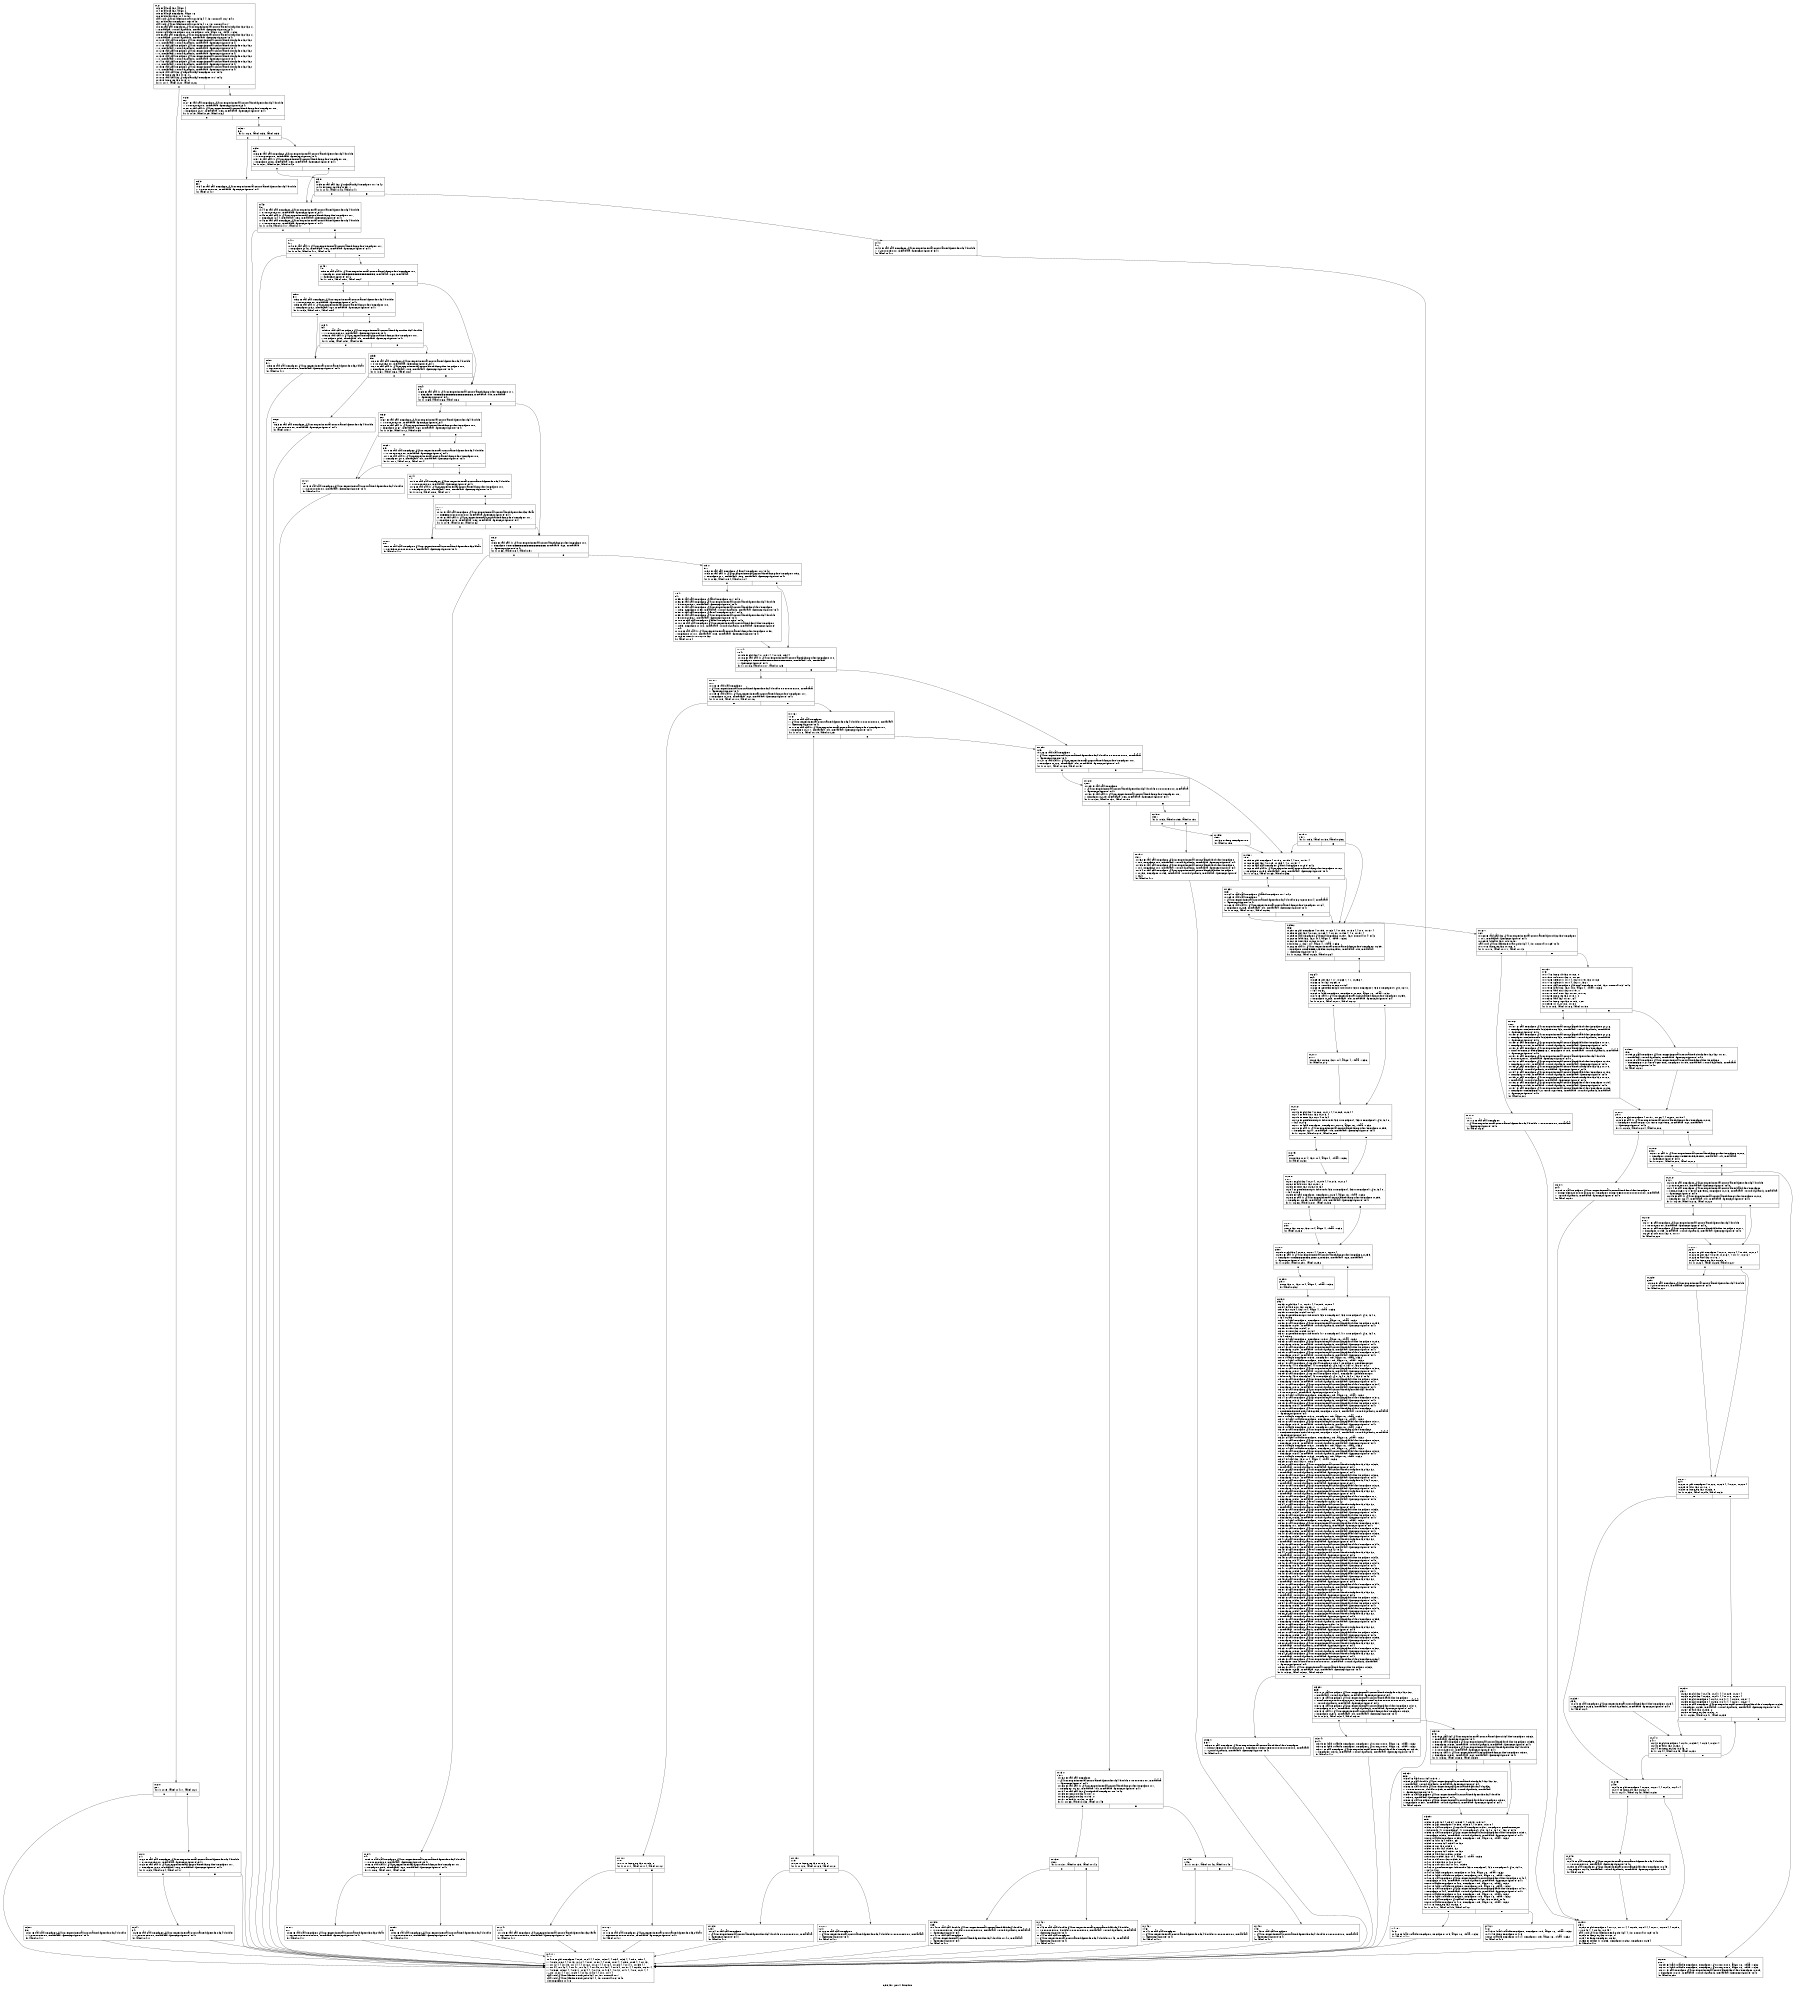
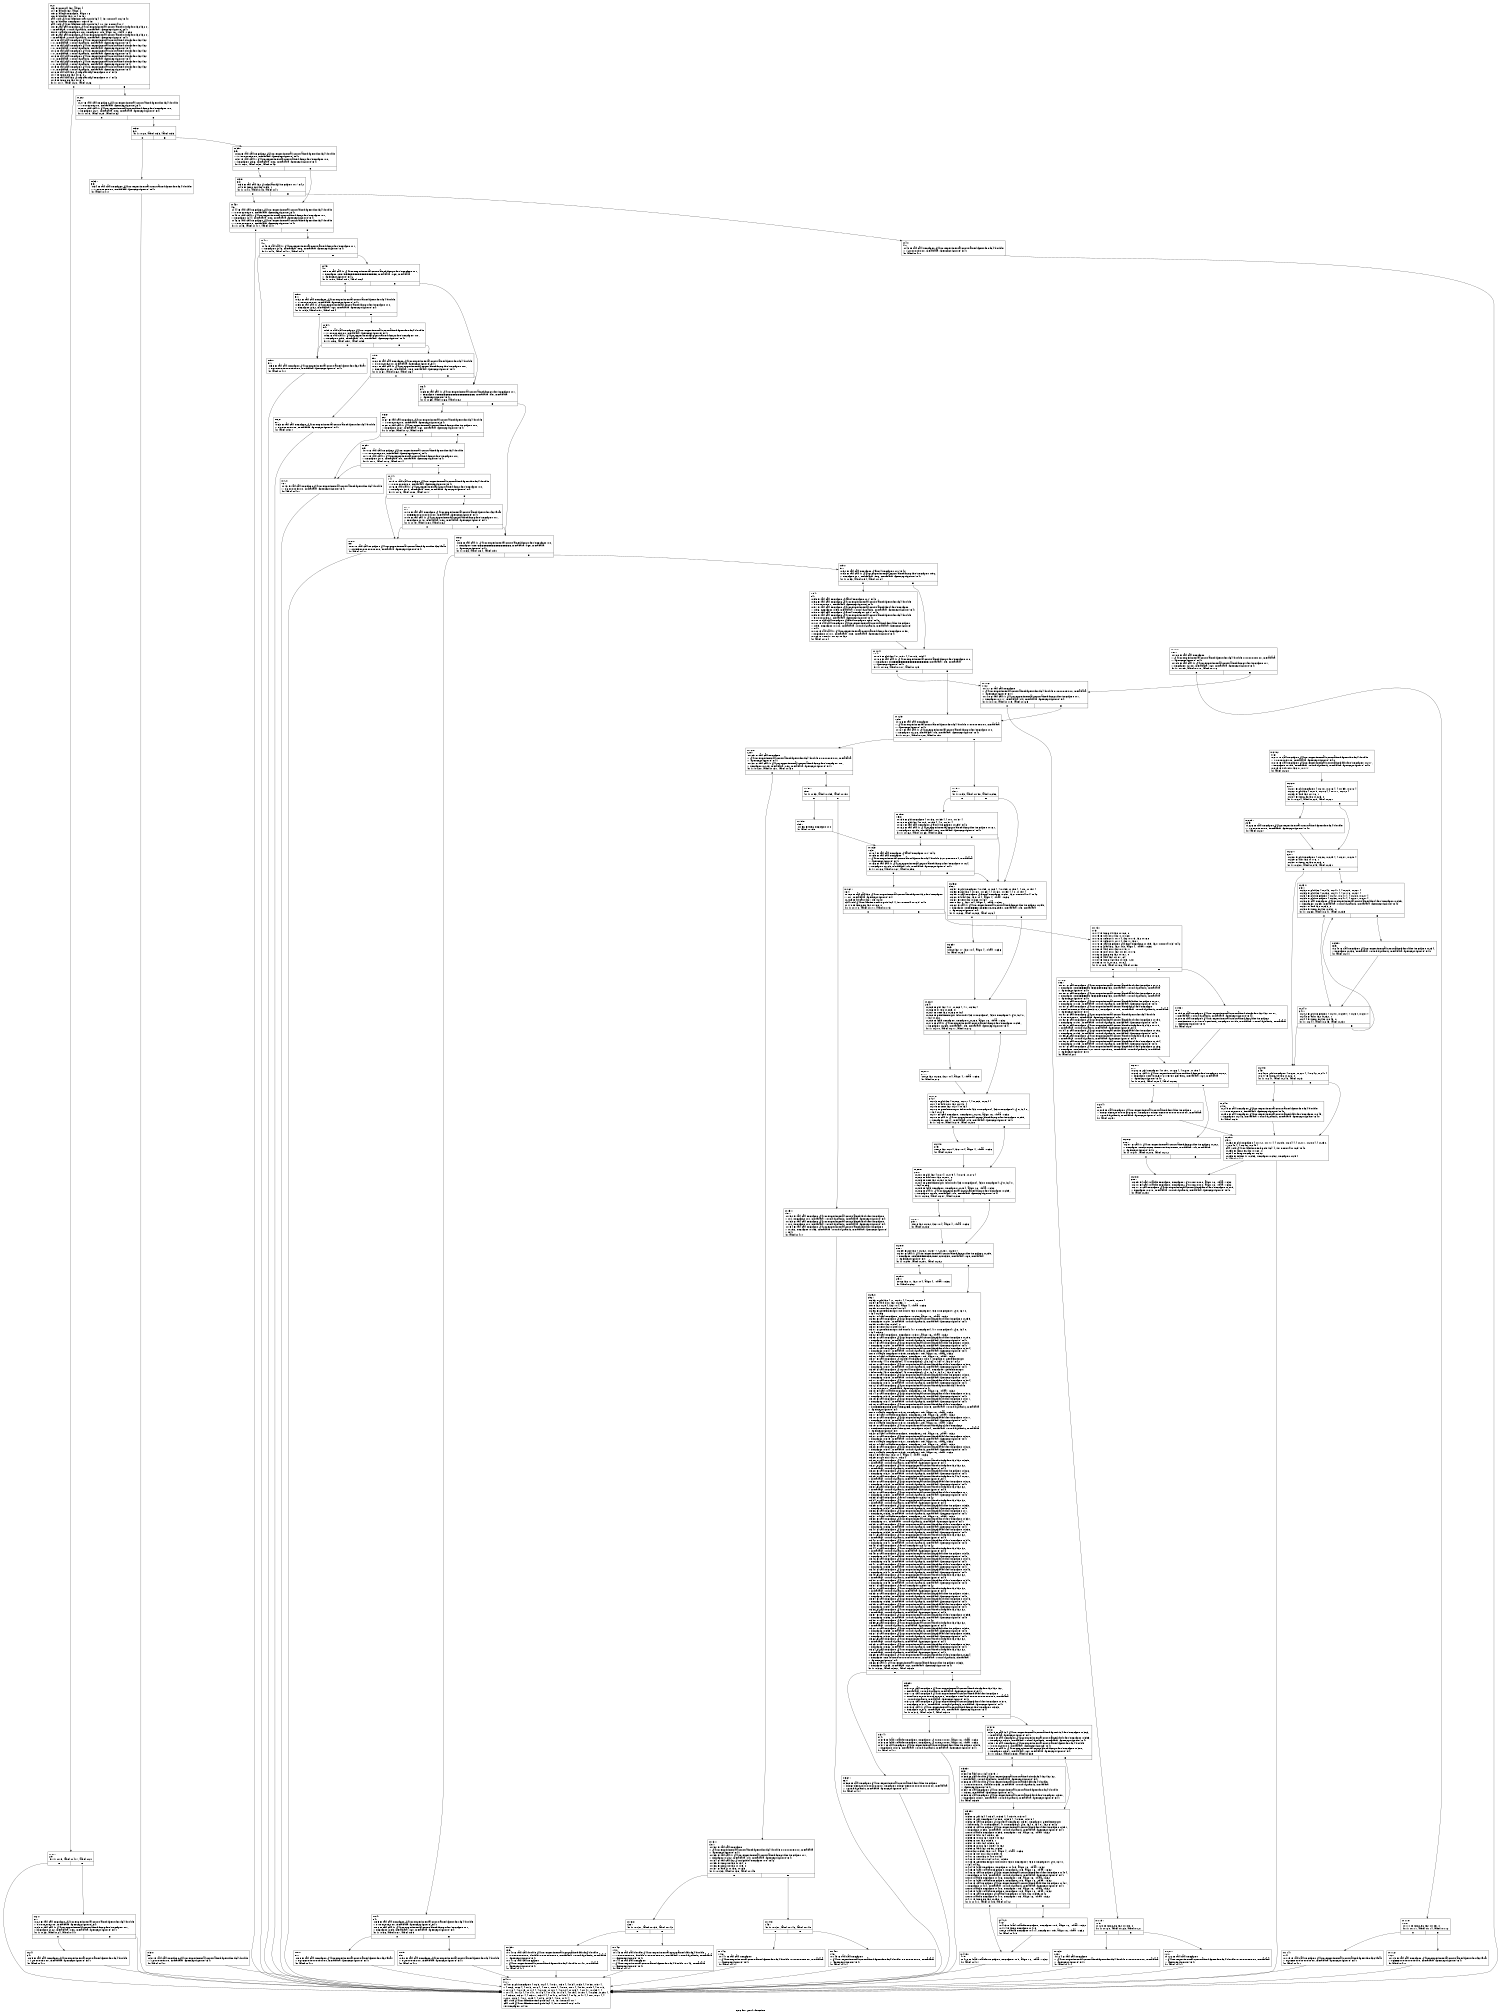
(171, 8) -> (67, 8)
(761, 674) -> (937, 681)
(1220, 796) -> (974, 763)
(1253, 849) -> (853, 838)
none -> (1379, 929)
none -> (974, 949)
(1519, 1122) -> none
(1722, 1192) -> none
none -> (288, 1348)
none -> (1022, 1943)
